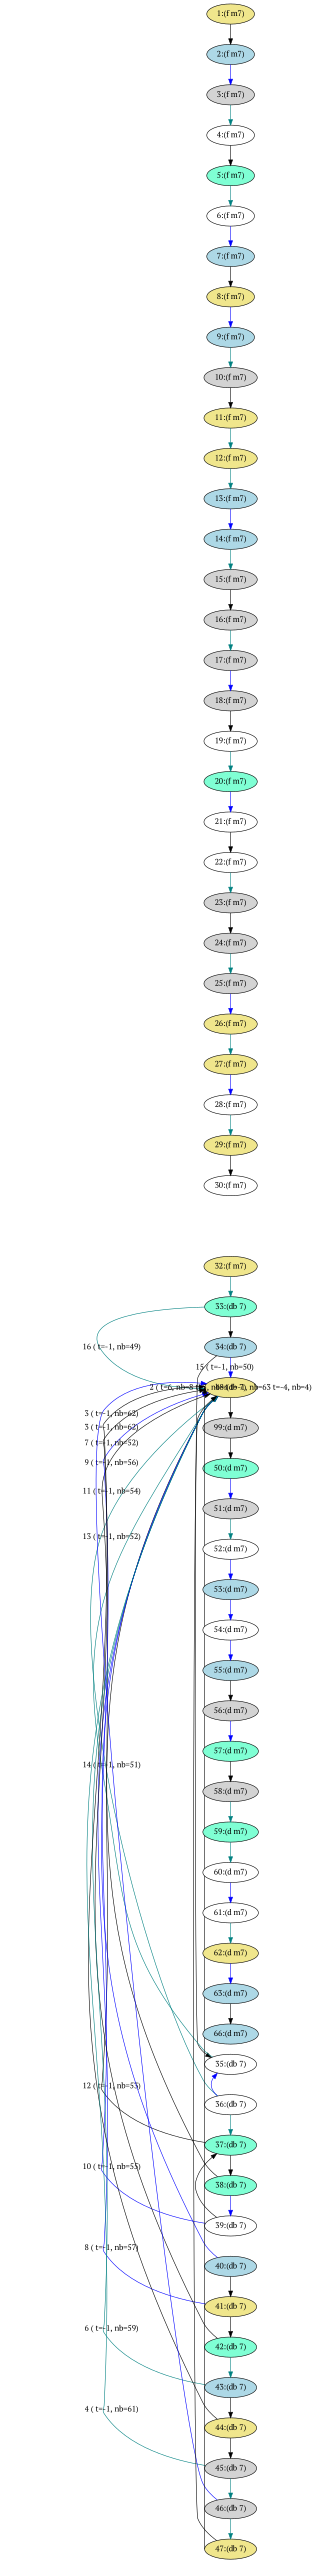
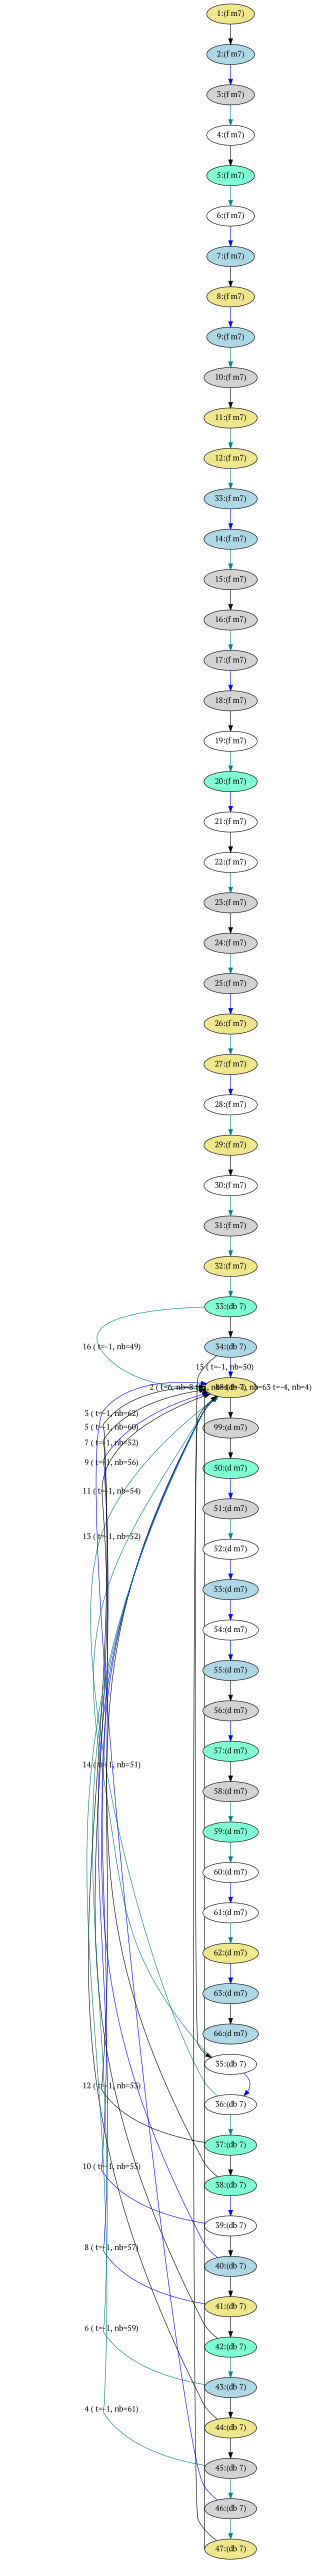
(231, 499) -> (231, 499)
none -> (231, 1226)
(112, 1427) -> (112, 1427)
(211, 2085) -> (250, 2082)
(198, 2195) -> (231, 2243)
